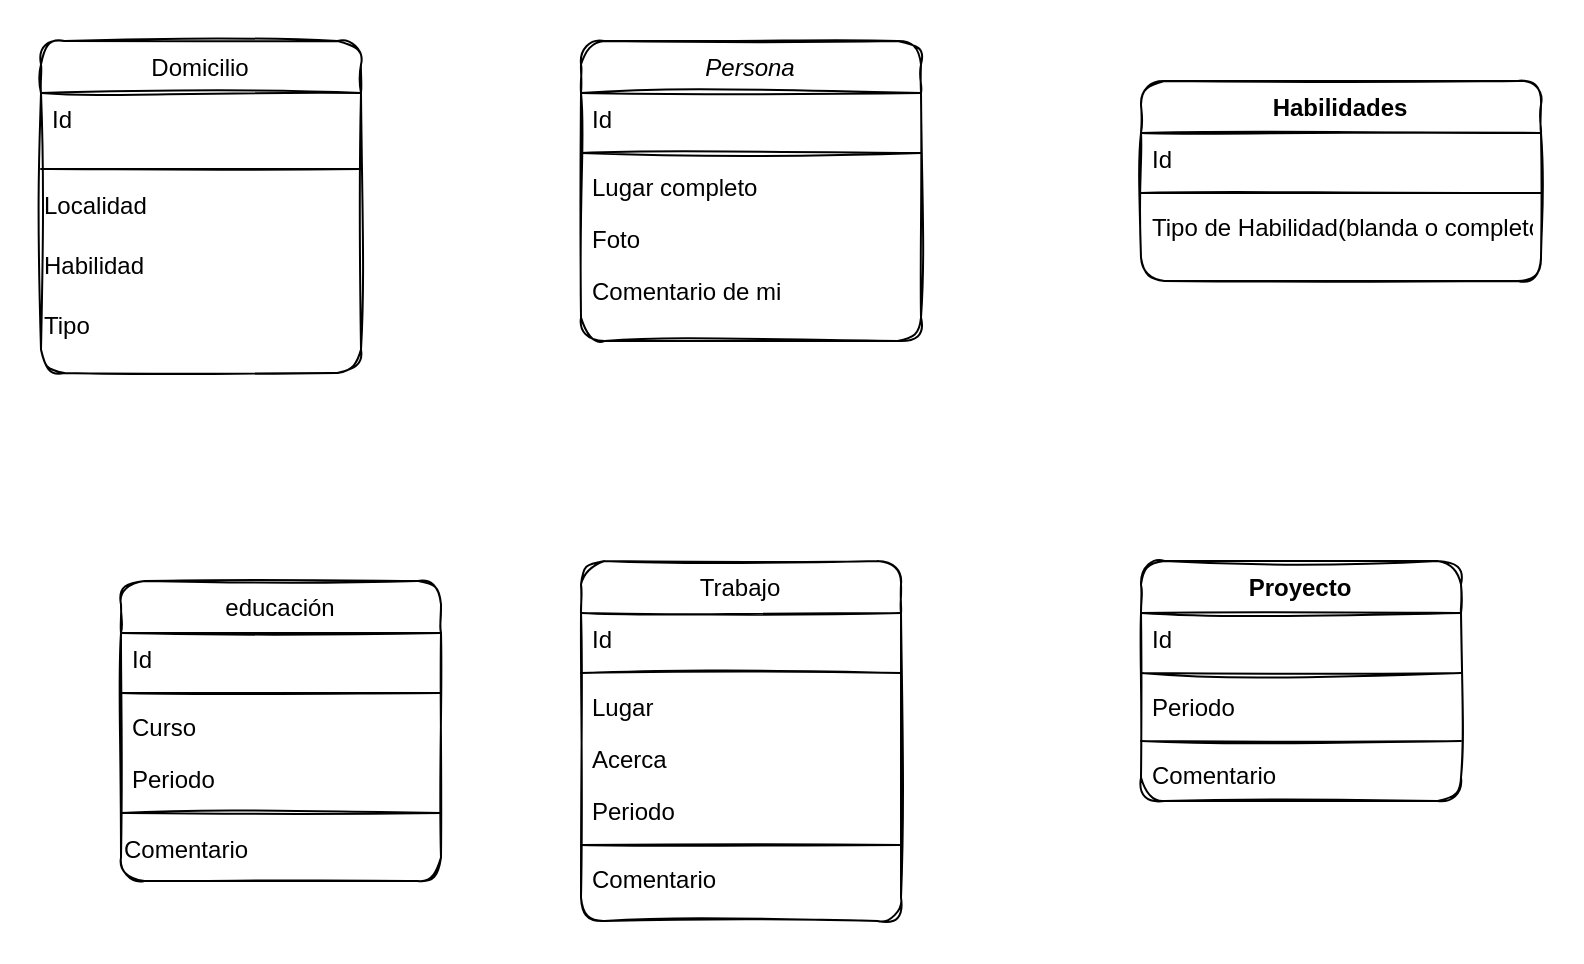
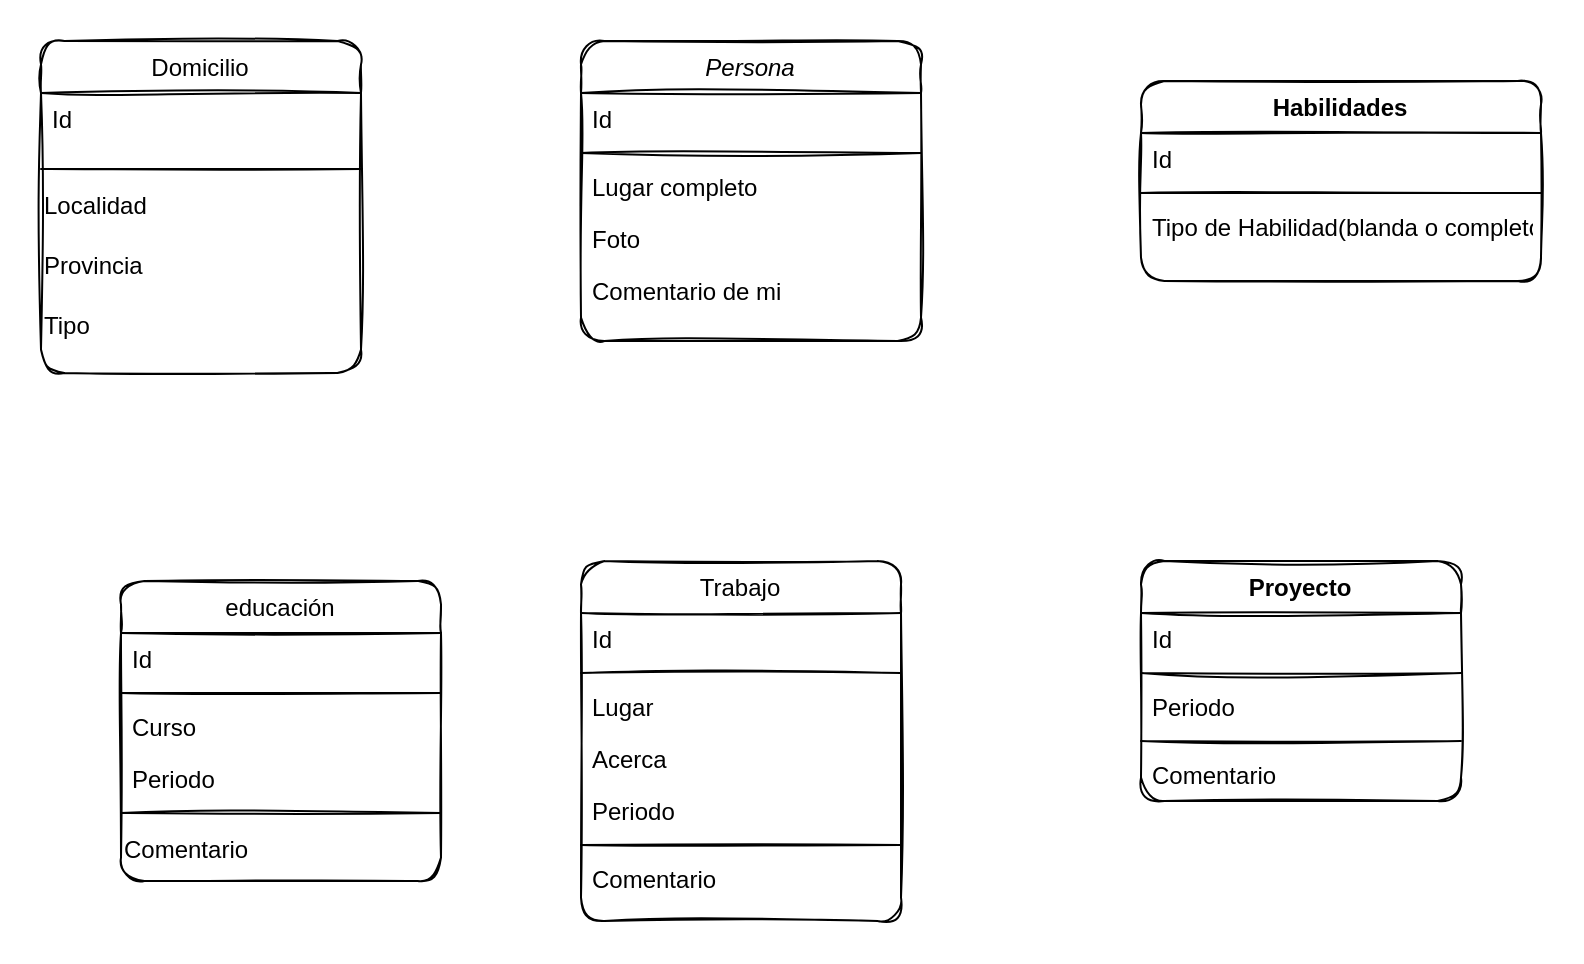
(96, 267) -> (99, 267)
